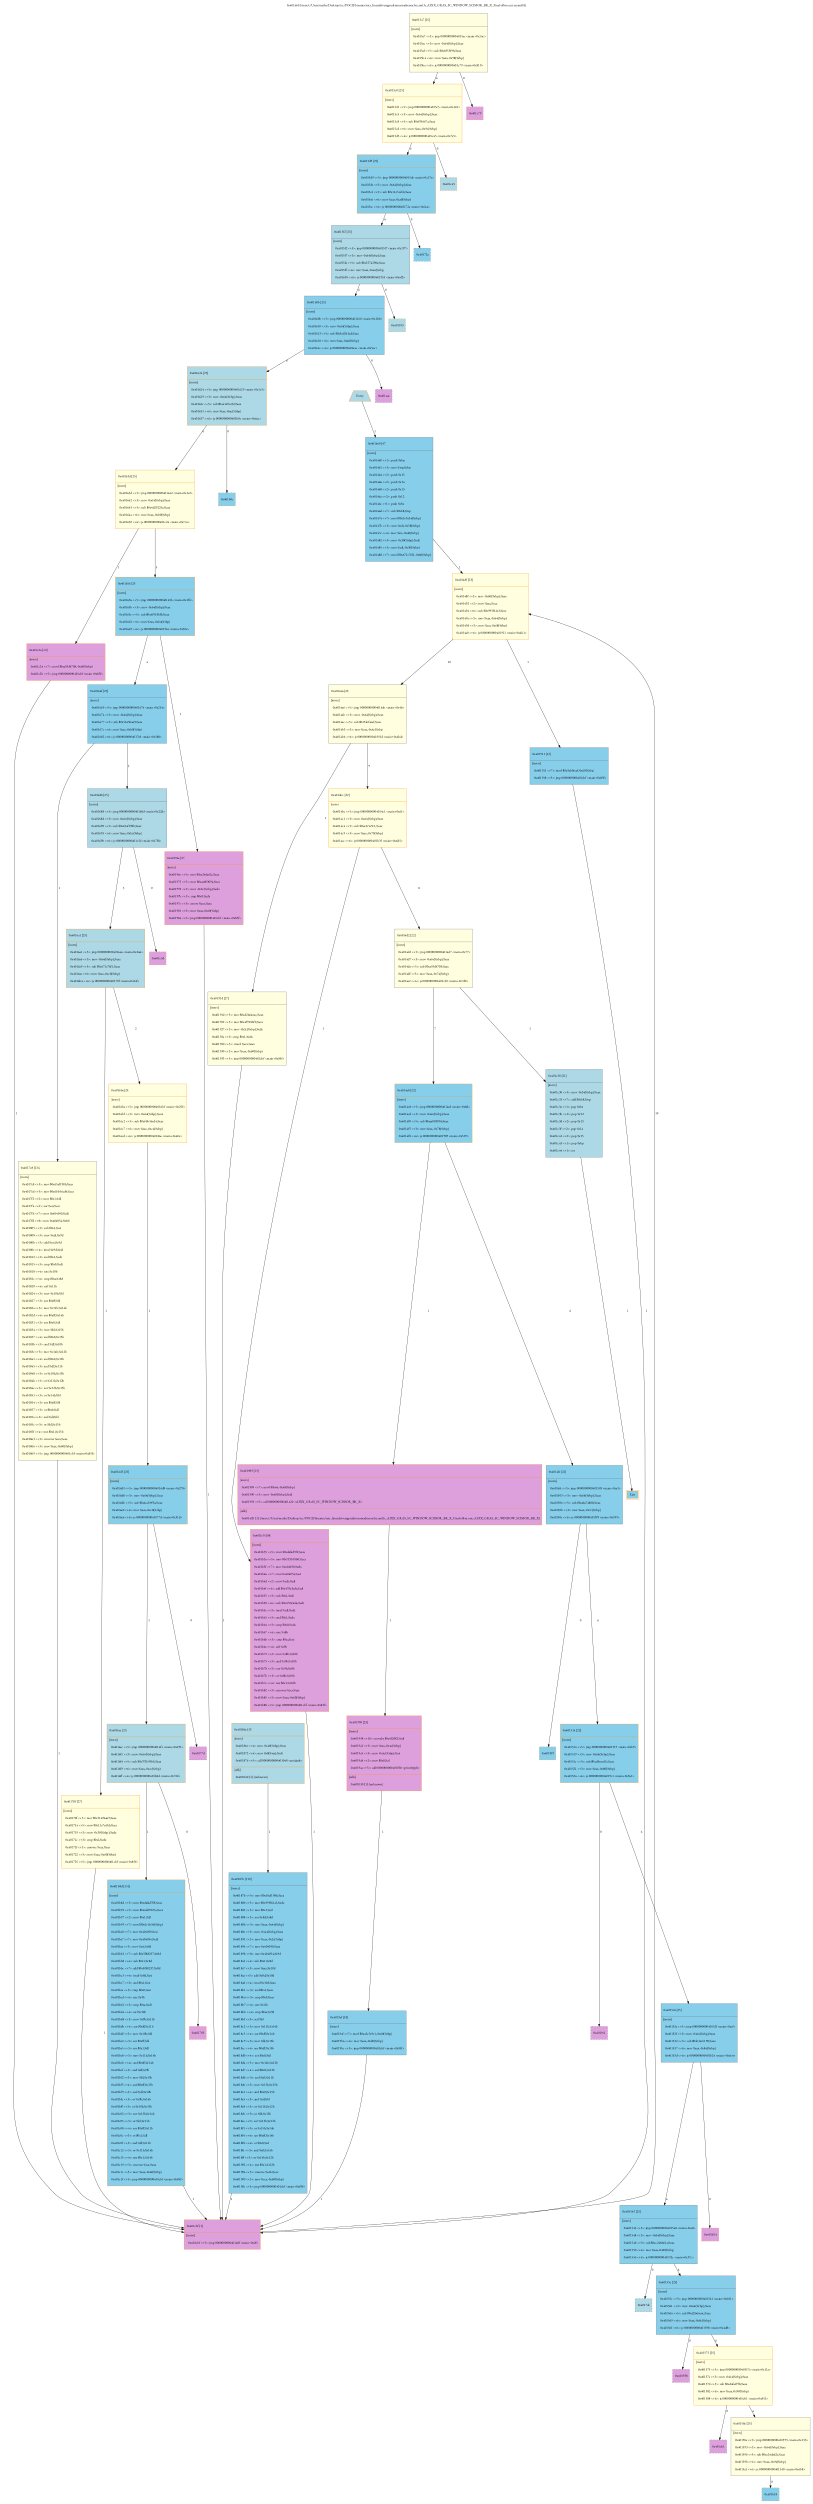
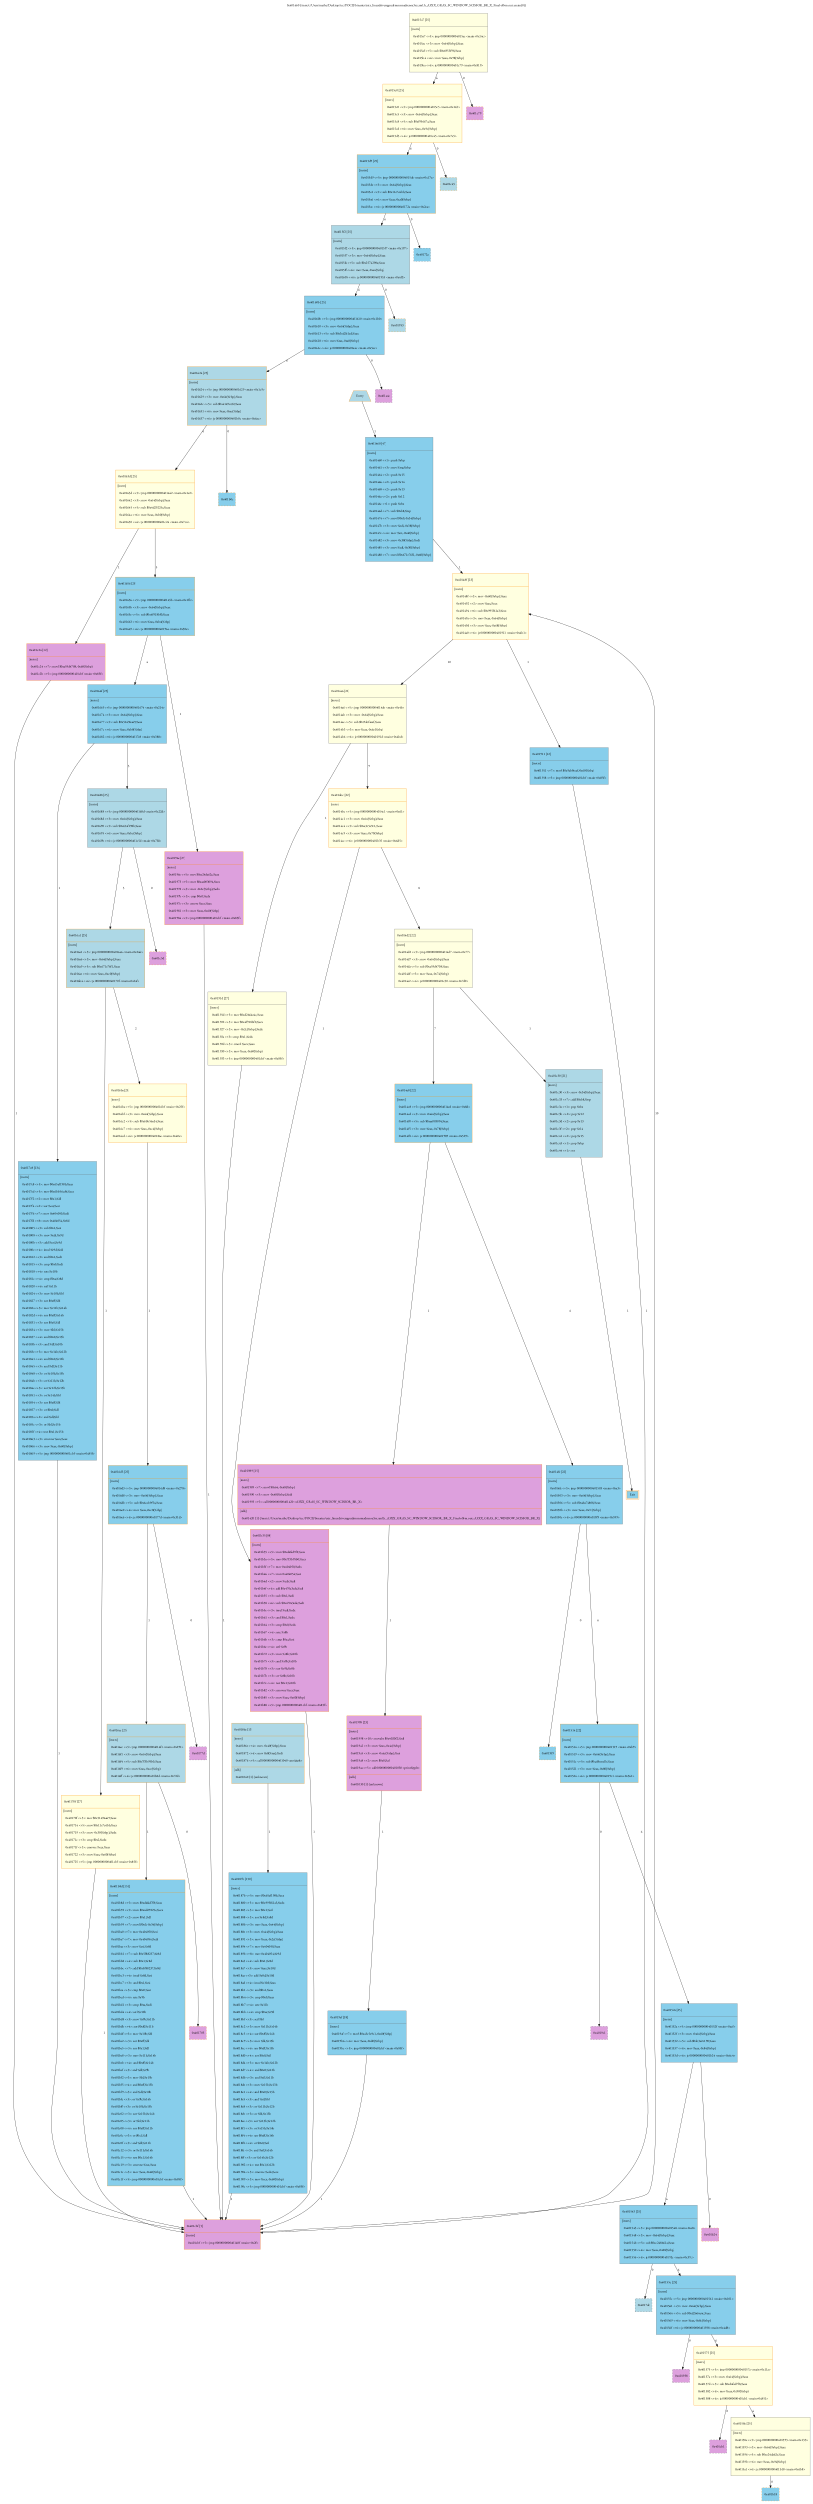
(57, 1311) -> (57, 1311)
